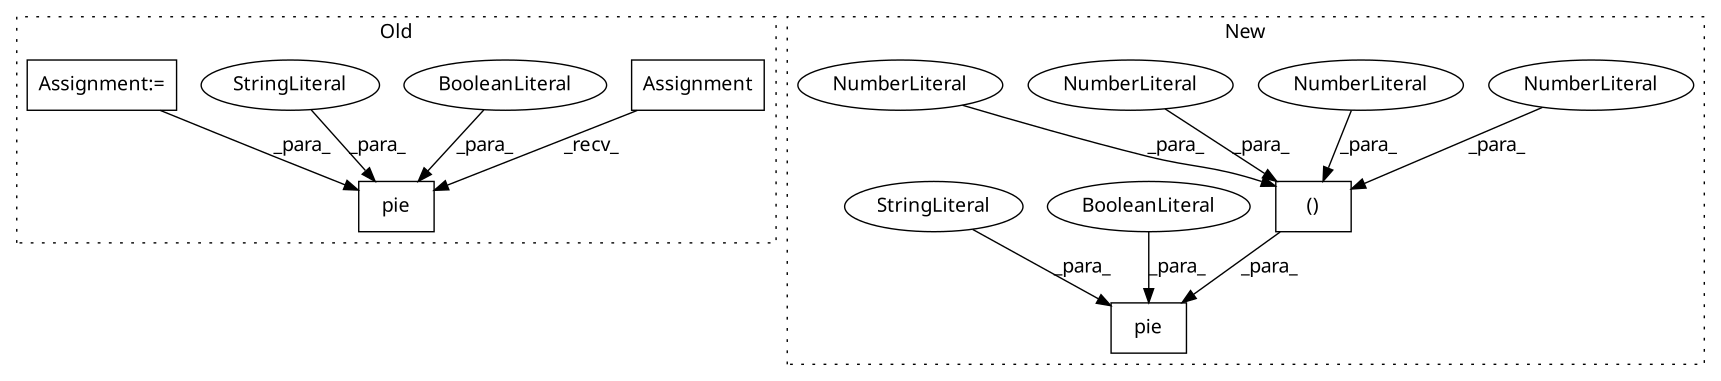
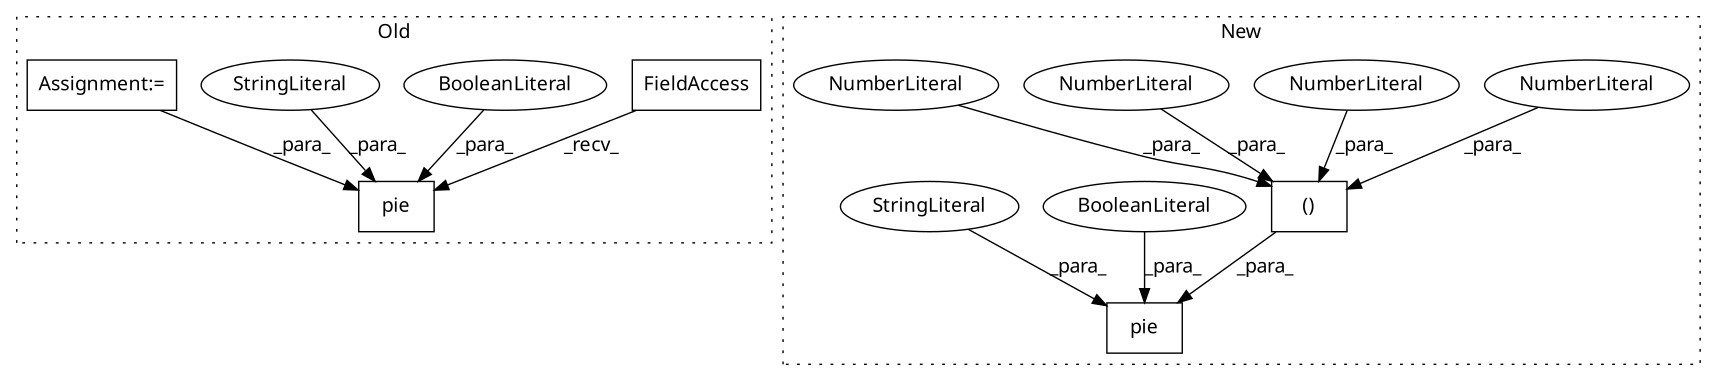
(698, 85) -> (697, 85)
